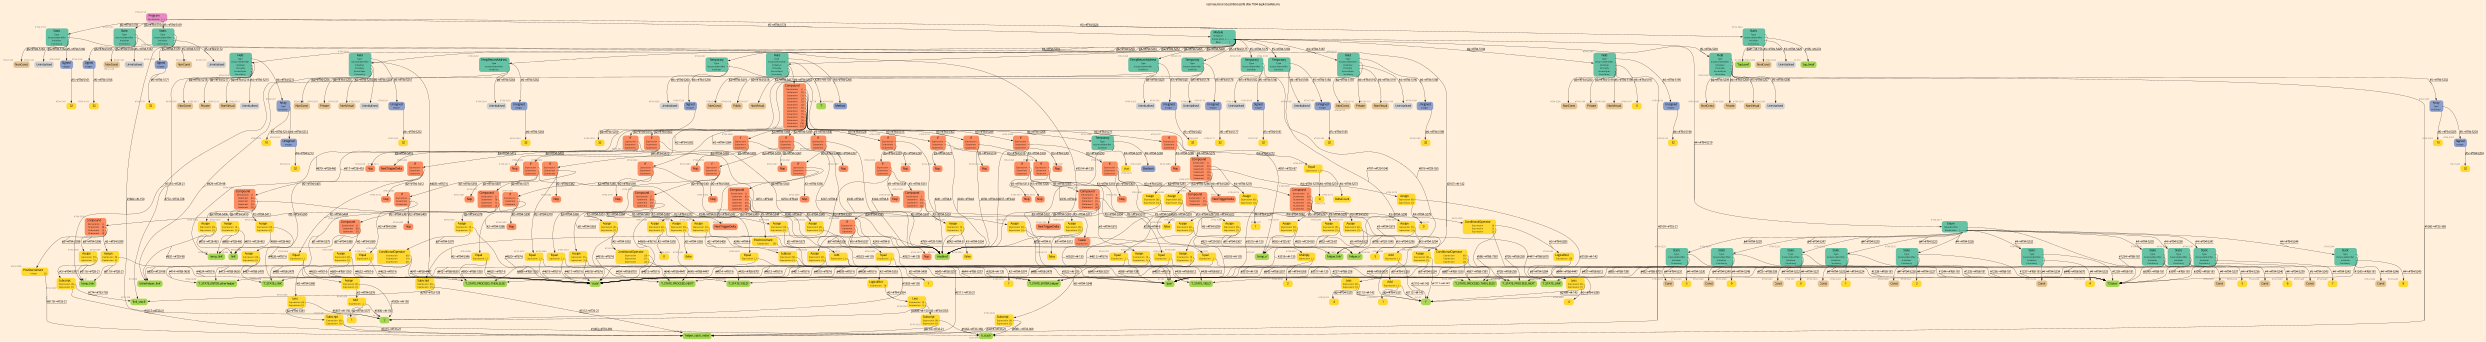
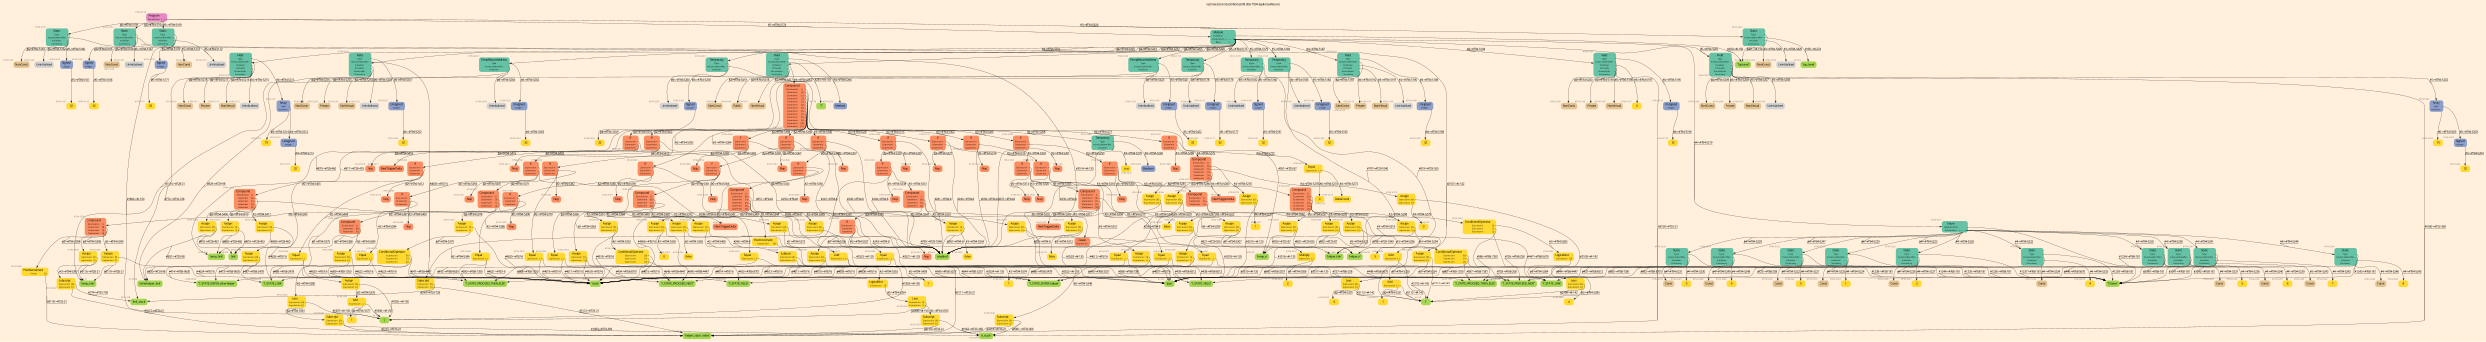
none -> (1489, 39)
